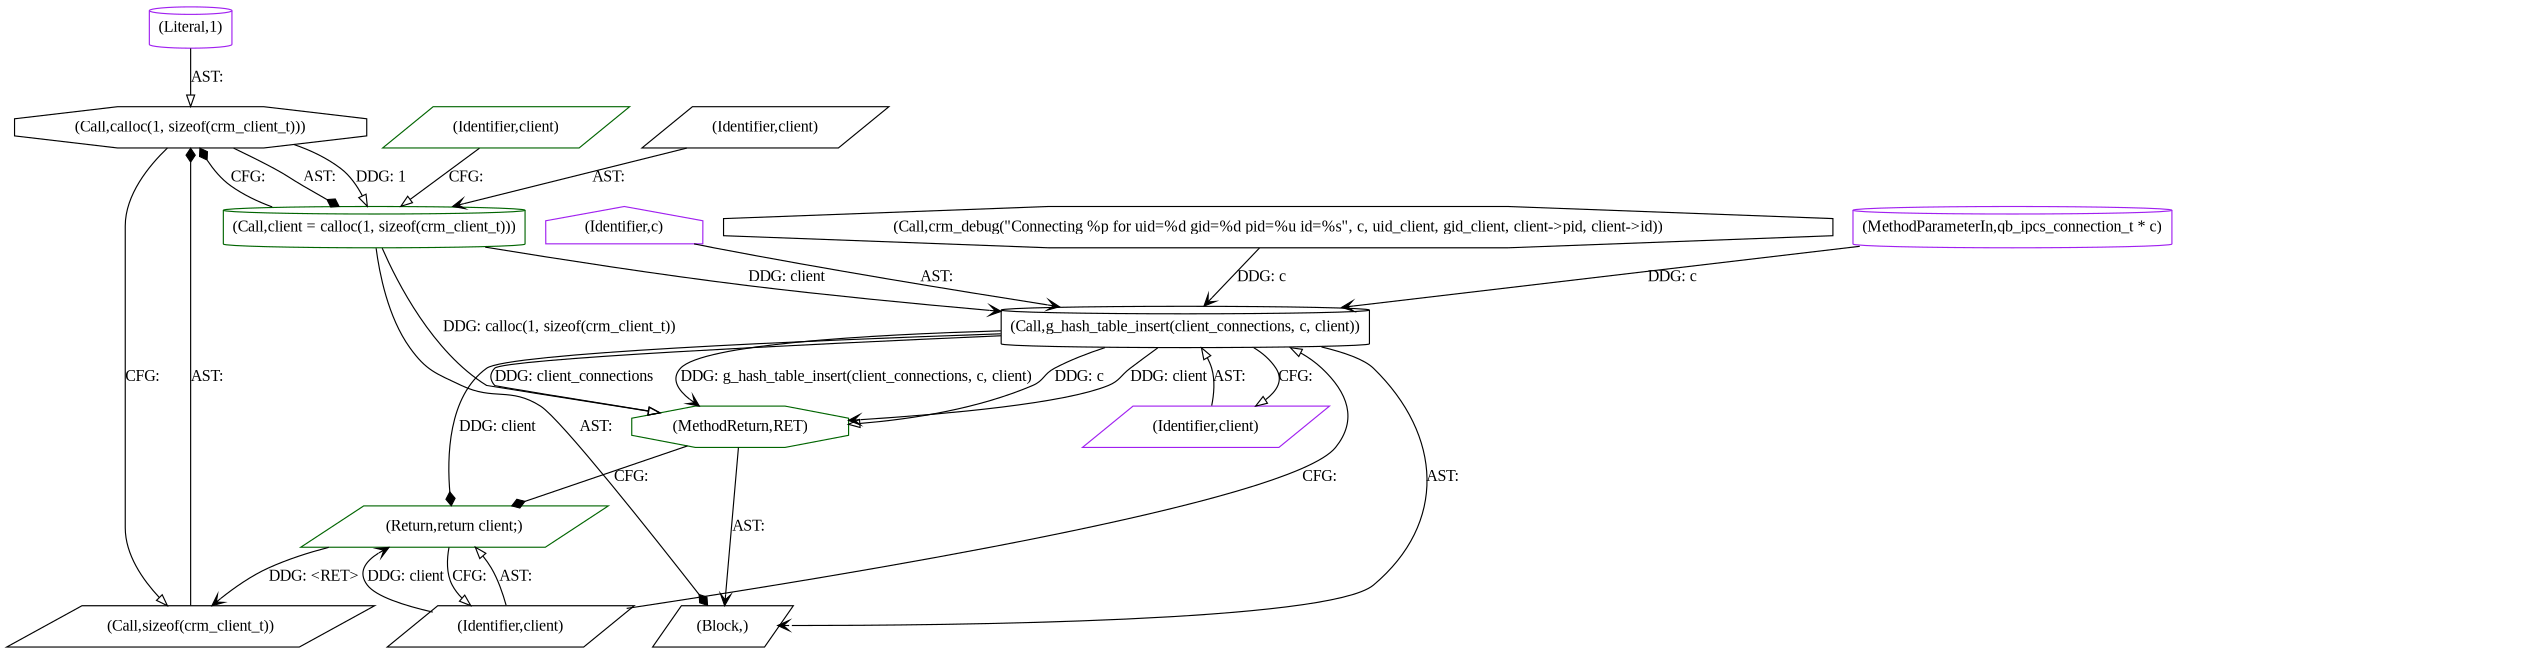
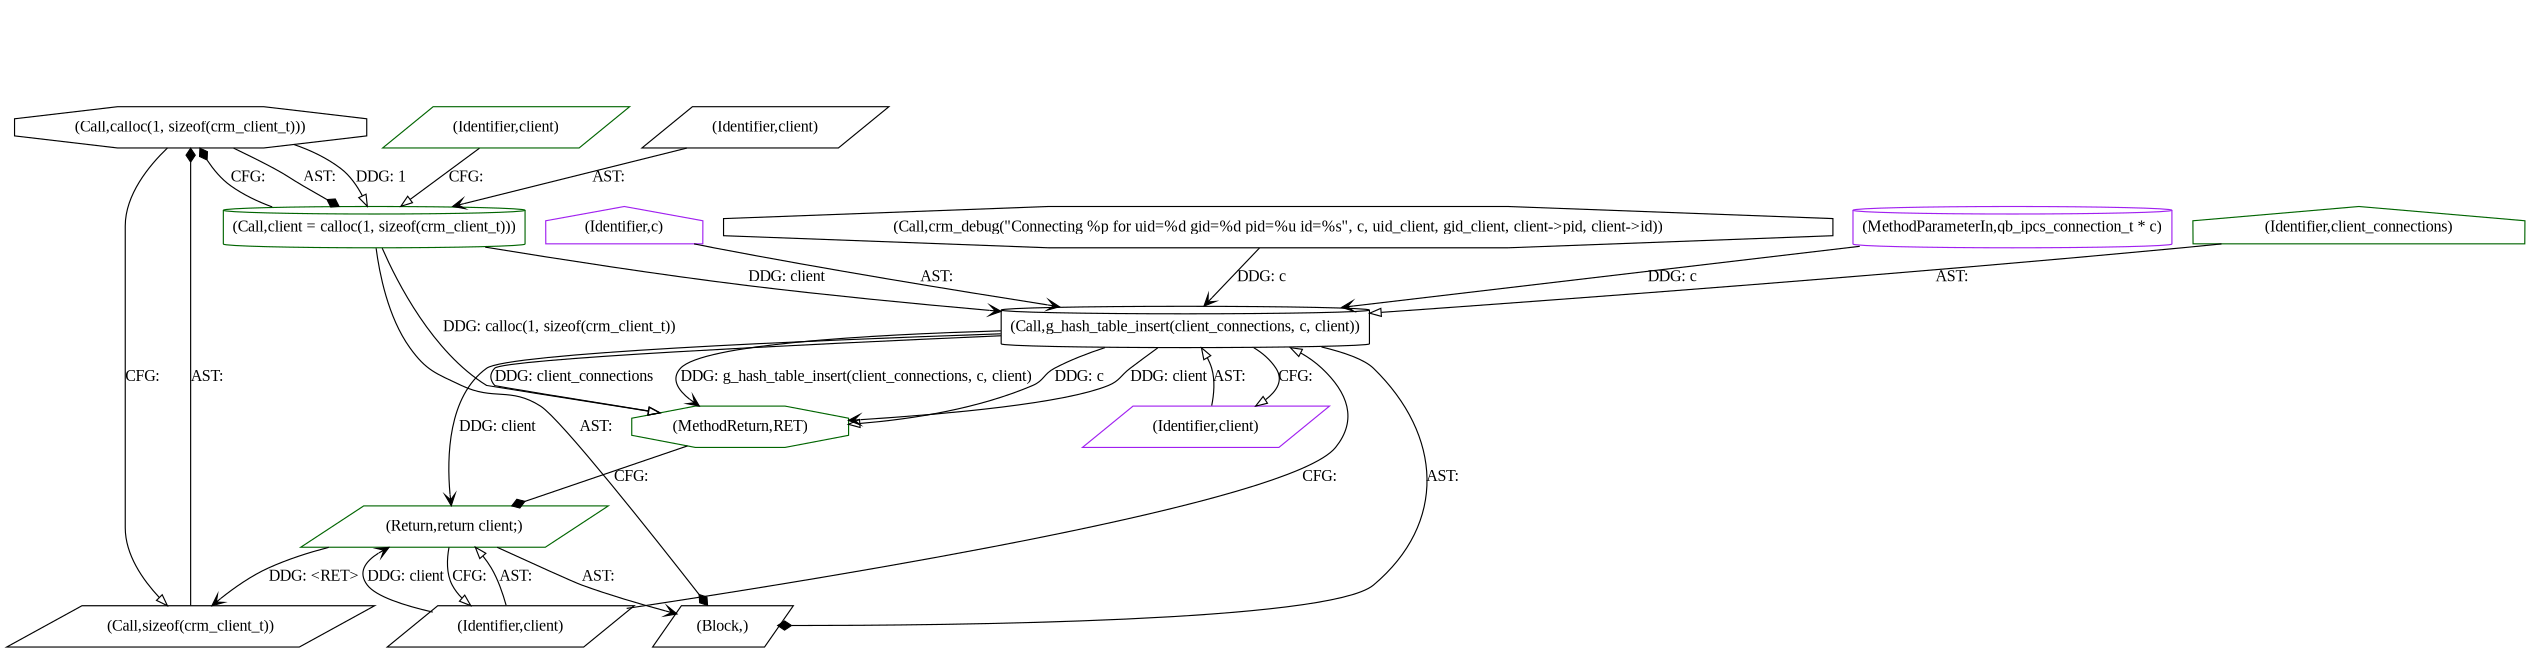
(191, 28) -> none
none -> (2359, 227)
(675, 348) -> (675, 348)
(732, 521) -> (580, 584)
(1237, 612) -> (1237, 612)
